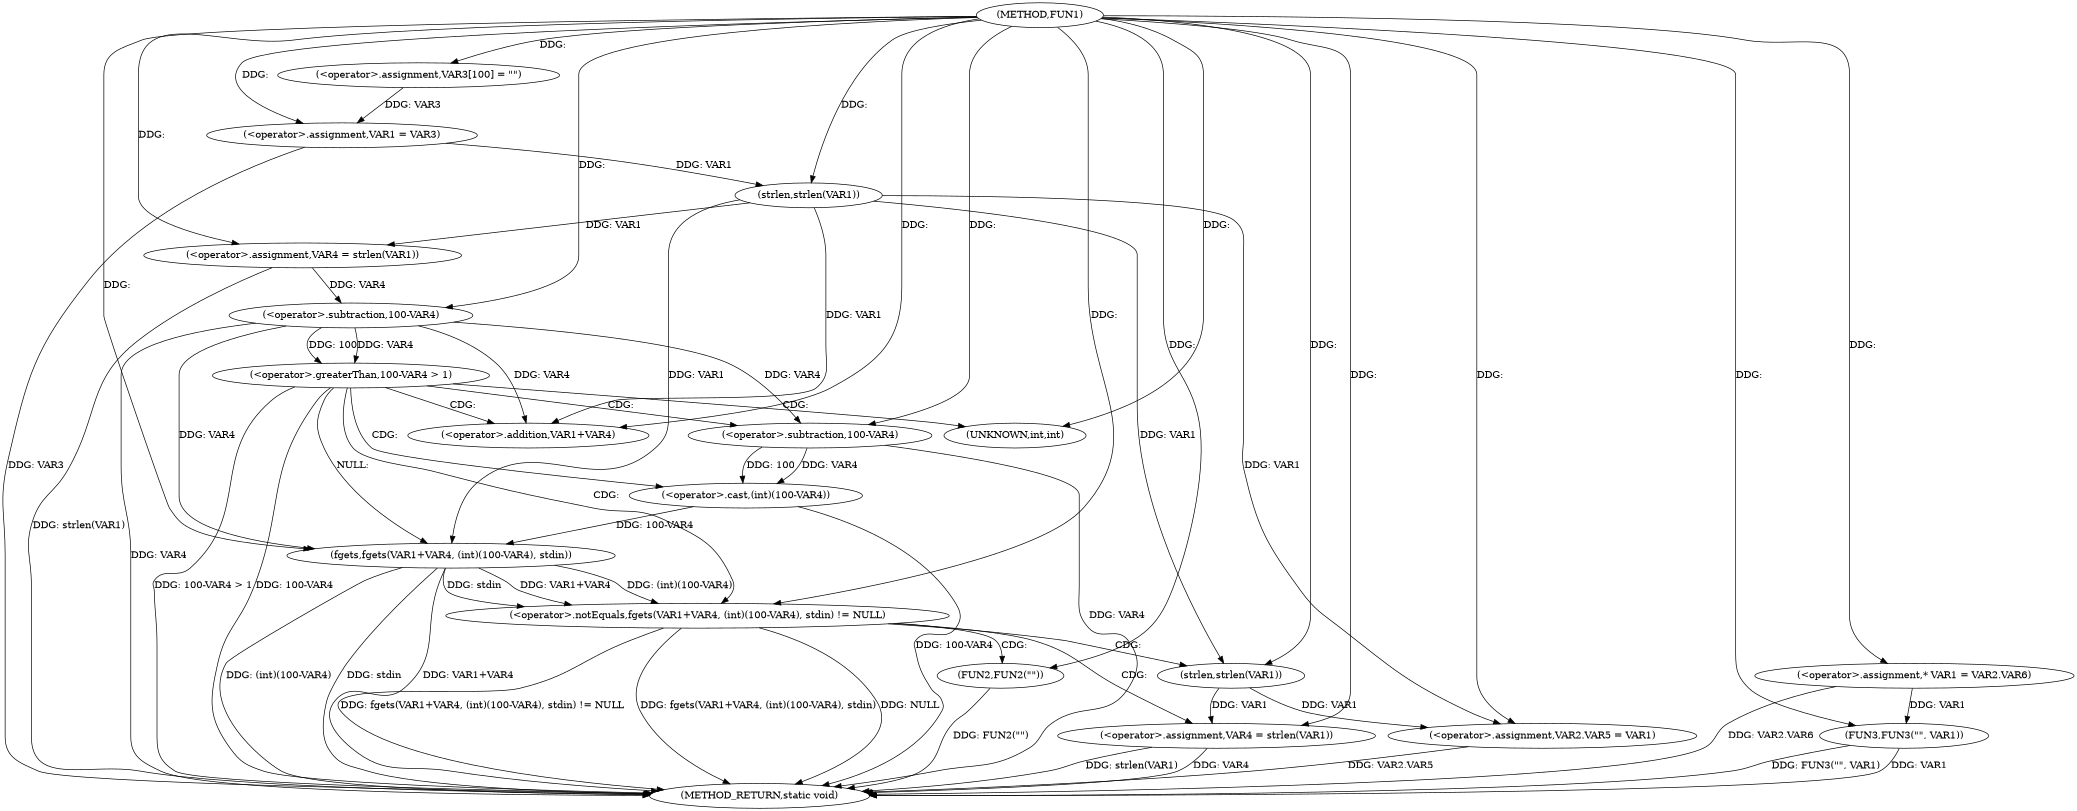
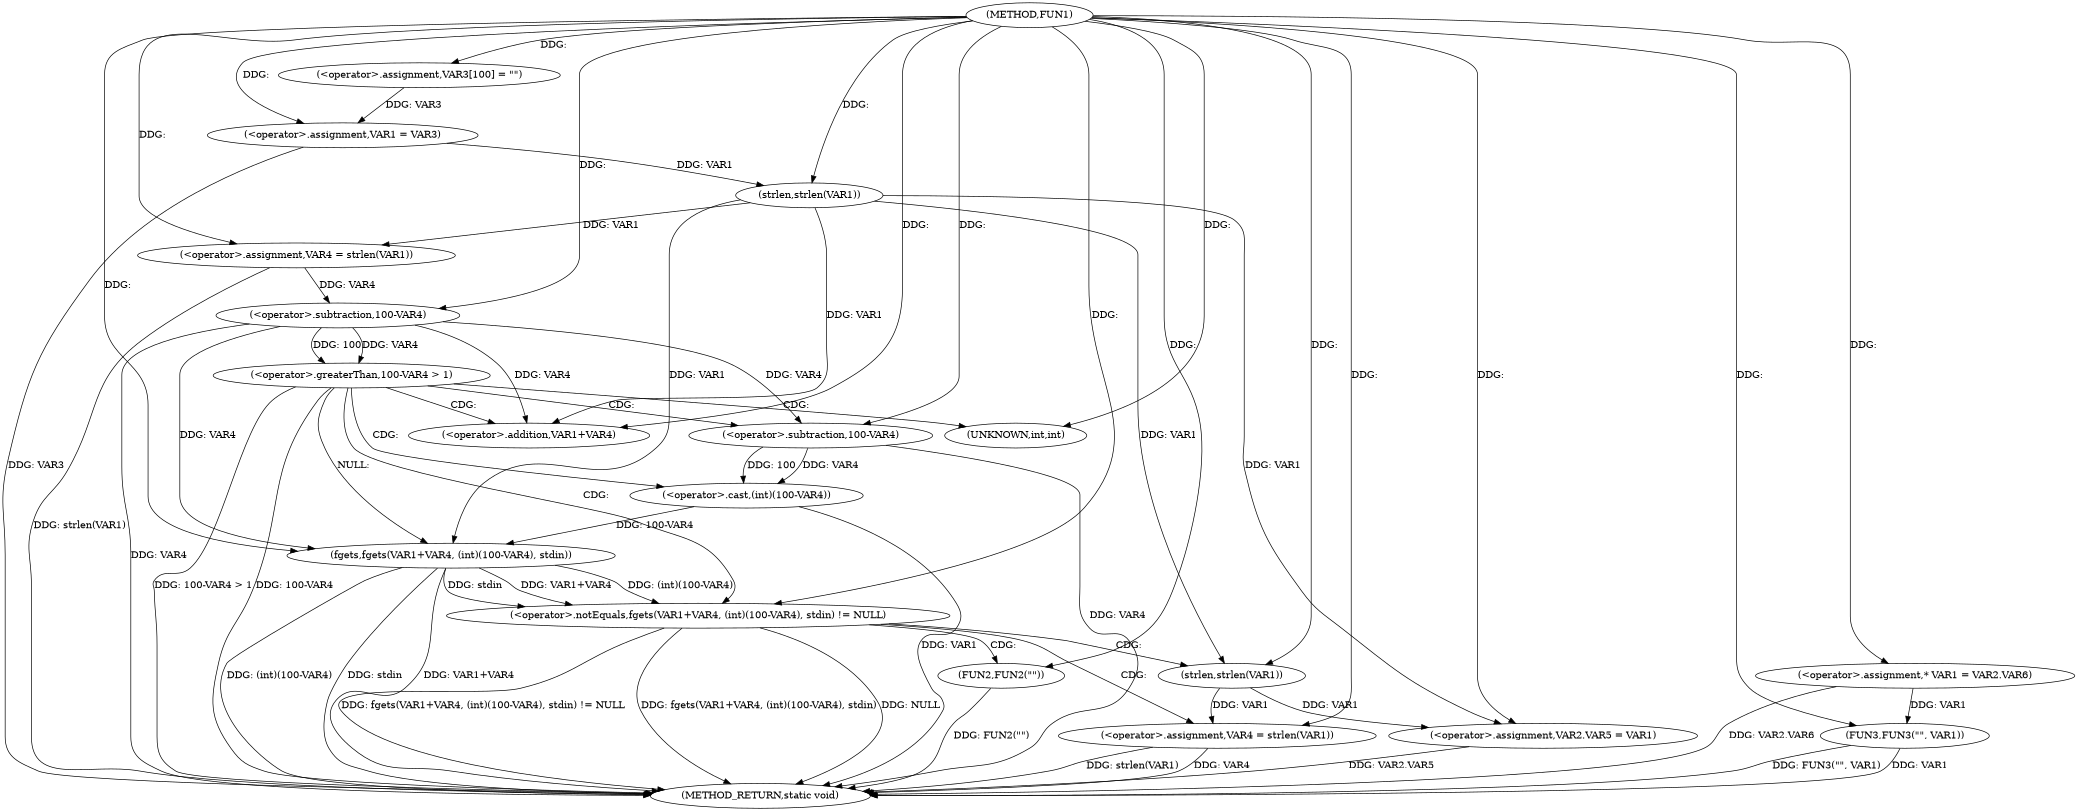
(954, 646) -> (949, 646)
